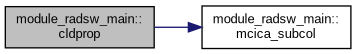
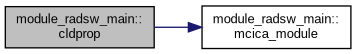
(276, 27) -> (276, 27)
